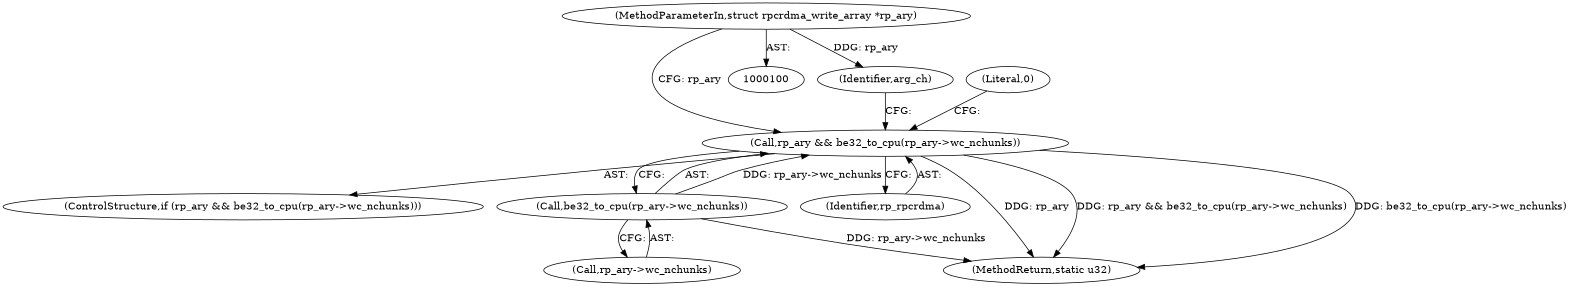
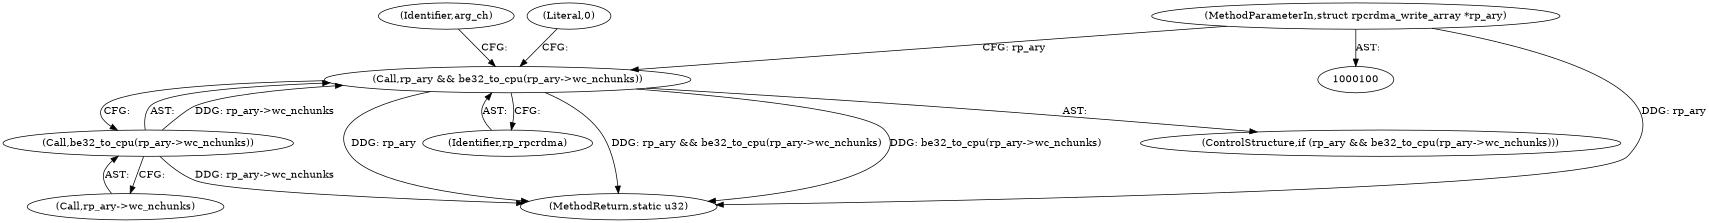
(823, 46) -> (1315, 189)
